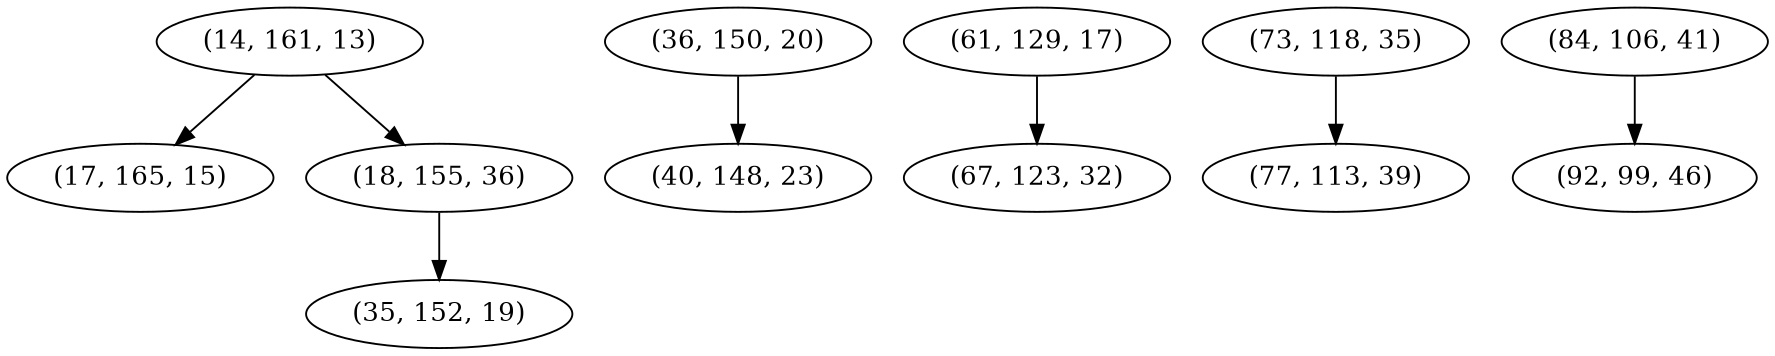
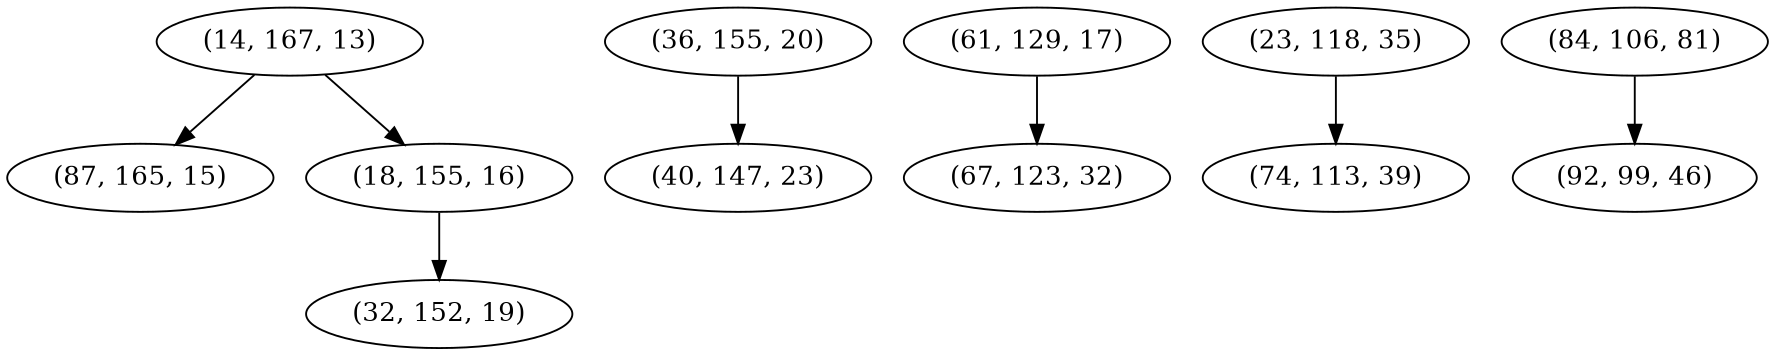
(290, 42) -> (290, 42)
(738, 42) -> (738, 42)
(1336, 42) -> (1336, 42)
(1635, 42) -> (1635, 42)
(140, 178) -> (140, 178)
(439, 178) -> (439, 178)
(738, 178) -> (738, 178)
(1336, 178) -> (1336, 178)
(439, 314) -> (439, 314)
